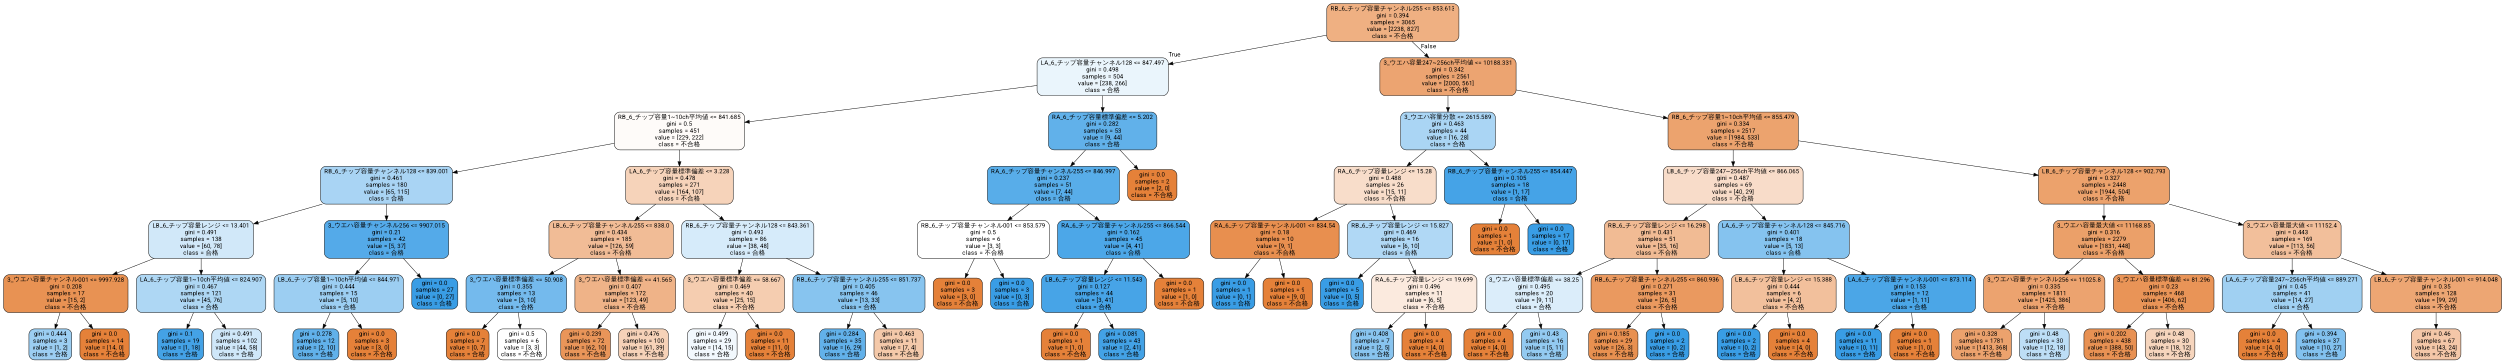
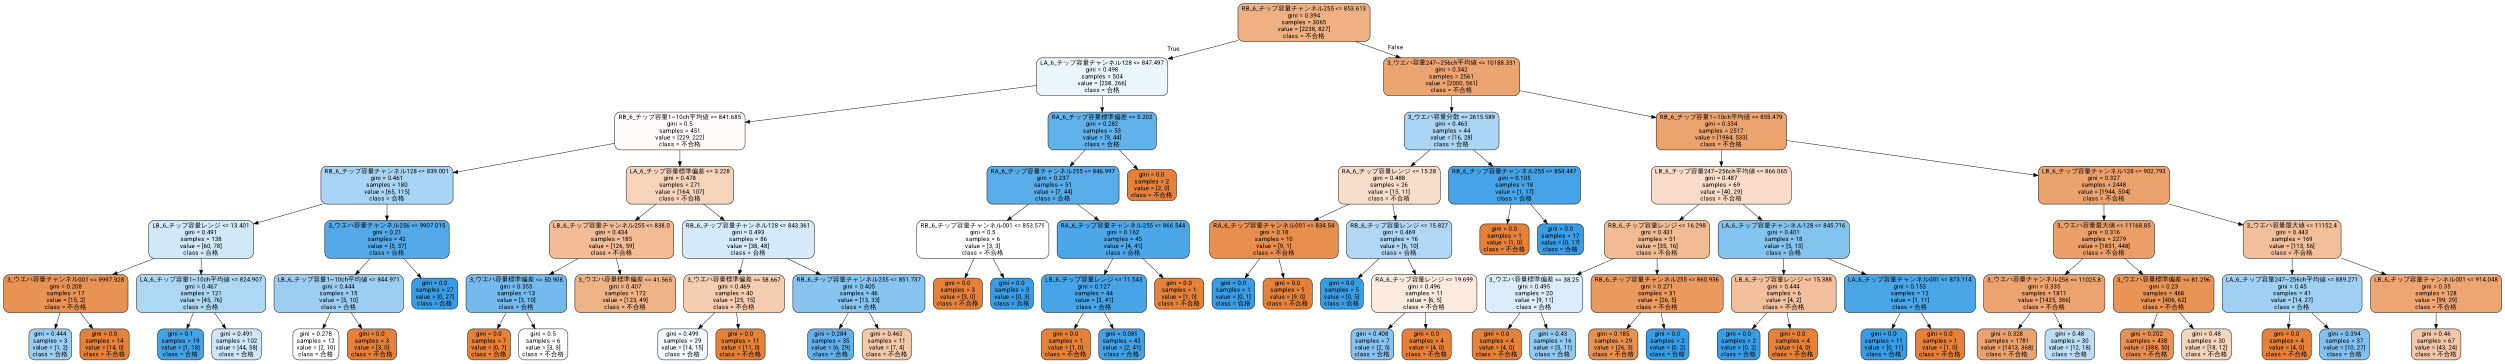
(316, 344) -> (316, 344)
(586, 344) -> none
(643, 344) -> none
